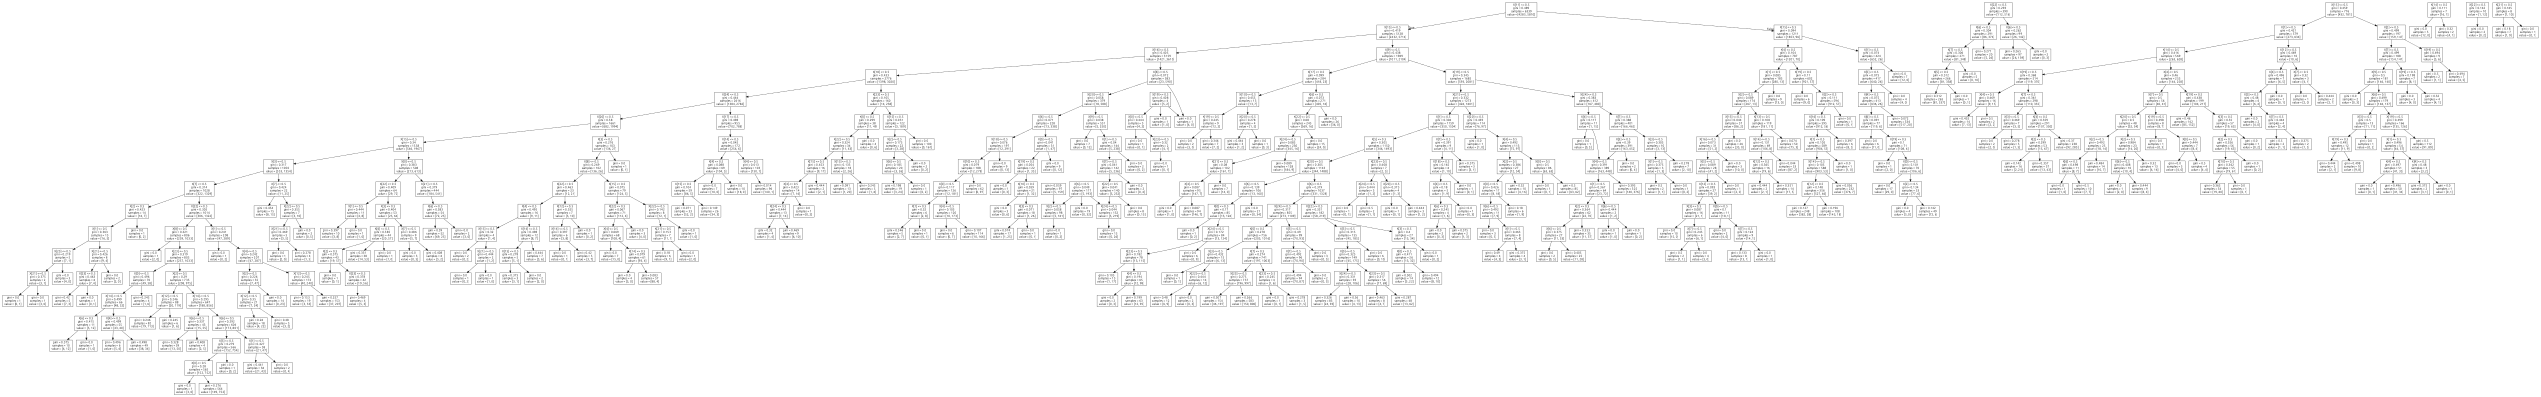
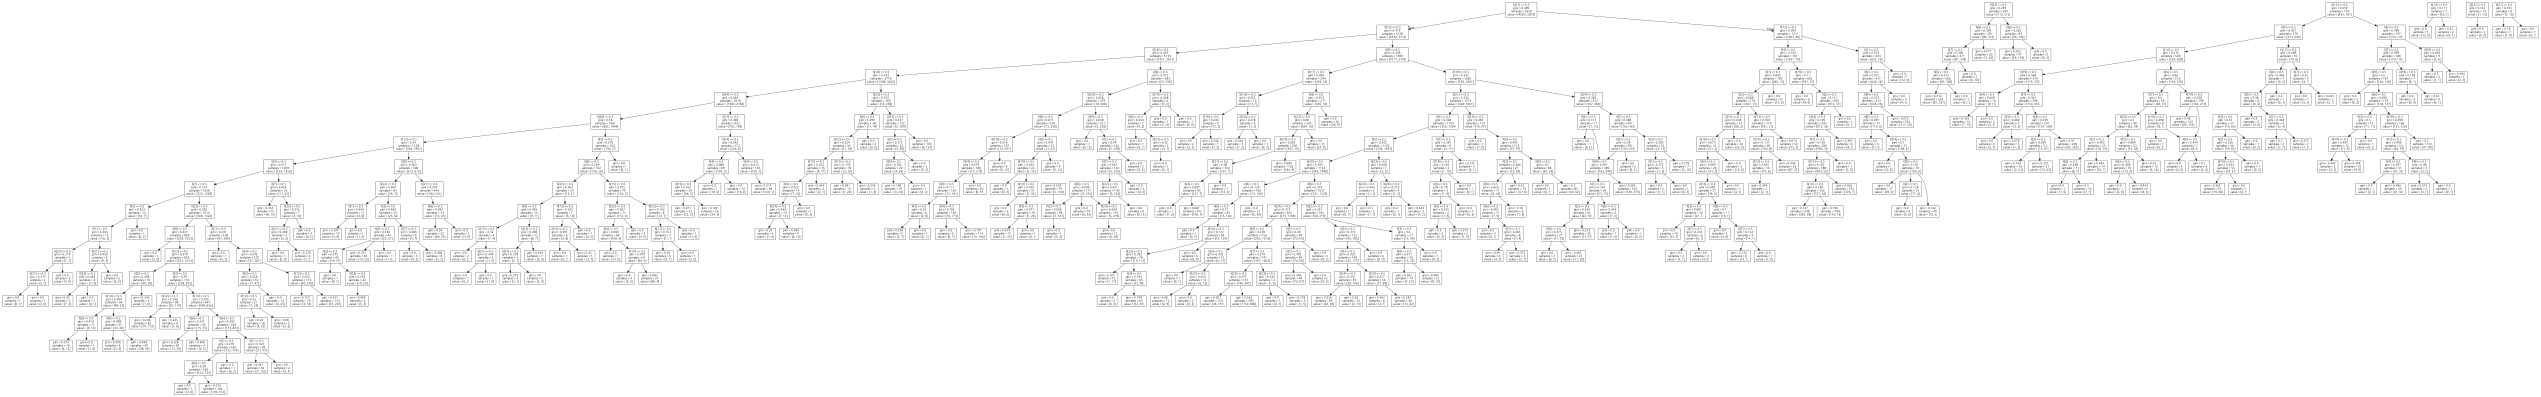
(1176, 99) -> (1160, 87)
(2209, 110) -> (2199, 121)
(1785, 189) -> none
(1919, 200) -> (1926, 188)
